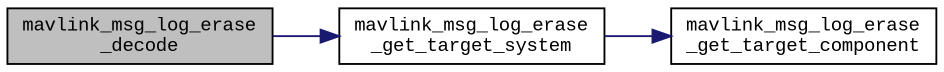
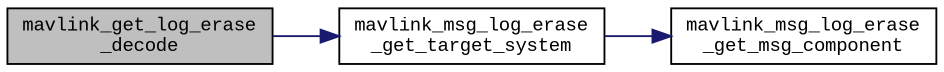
(140, 36) -> (140, 36)
(804, 36) -> (804, 36)
